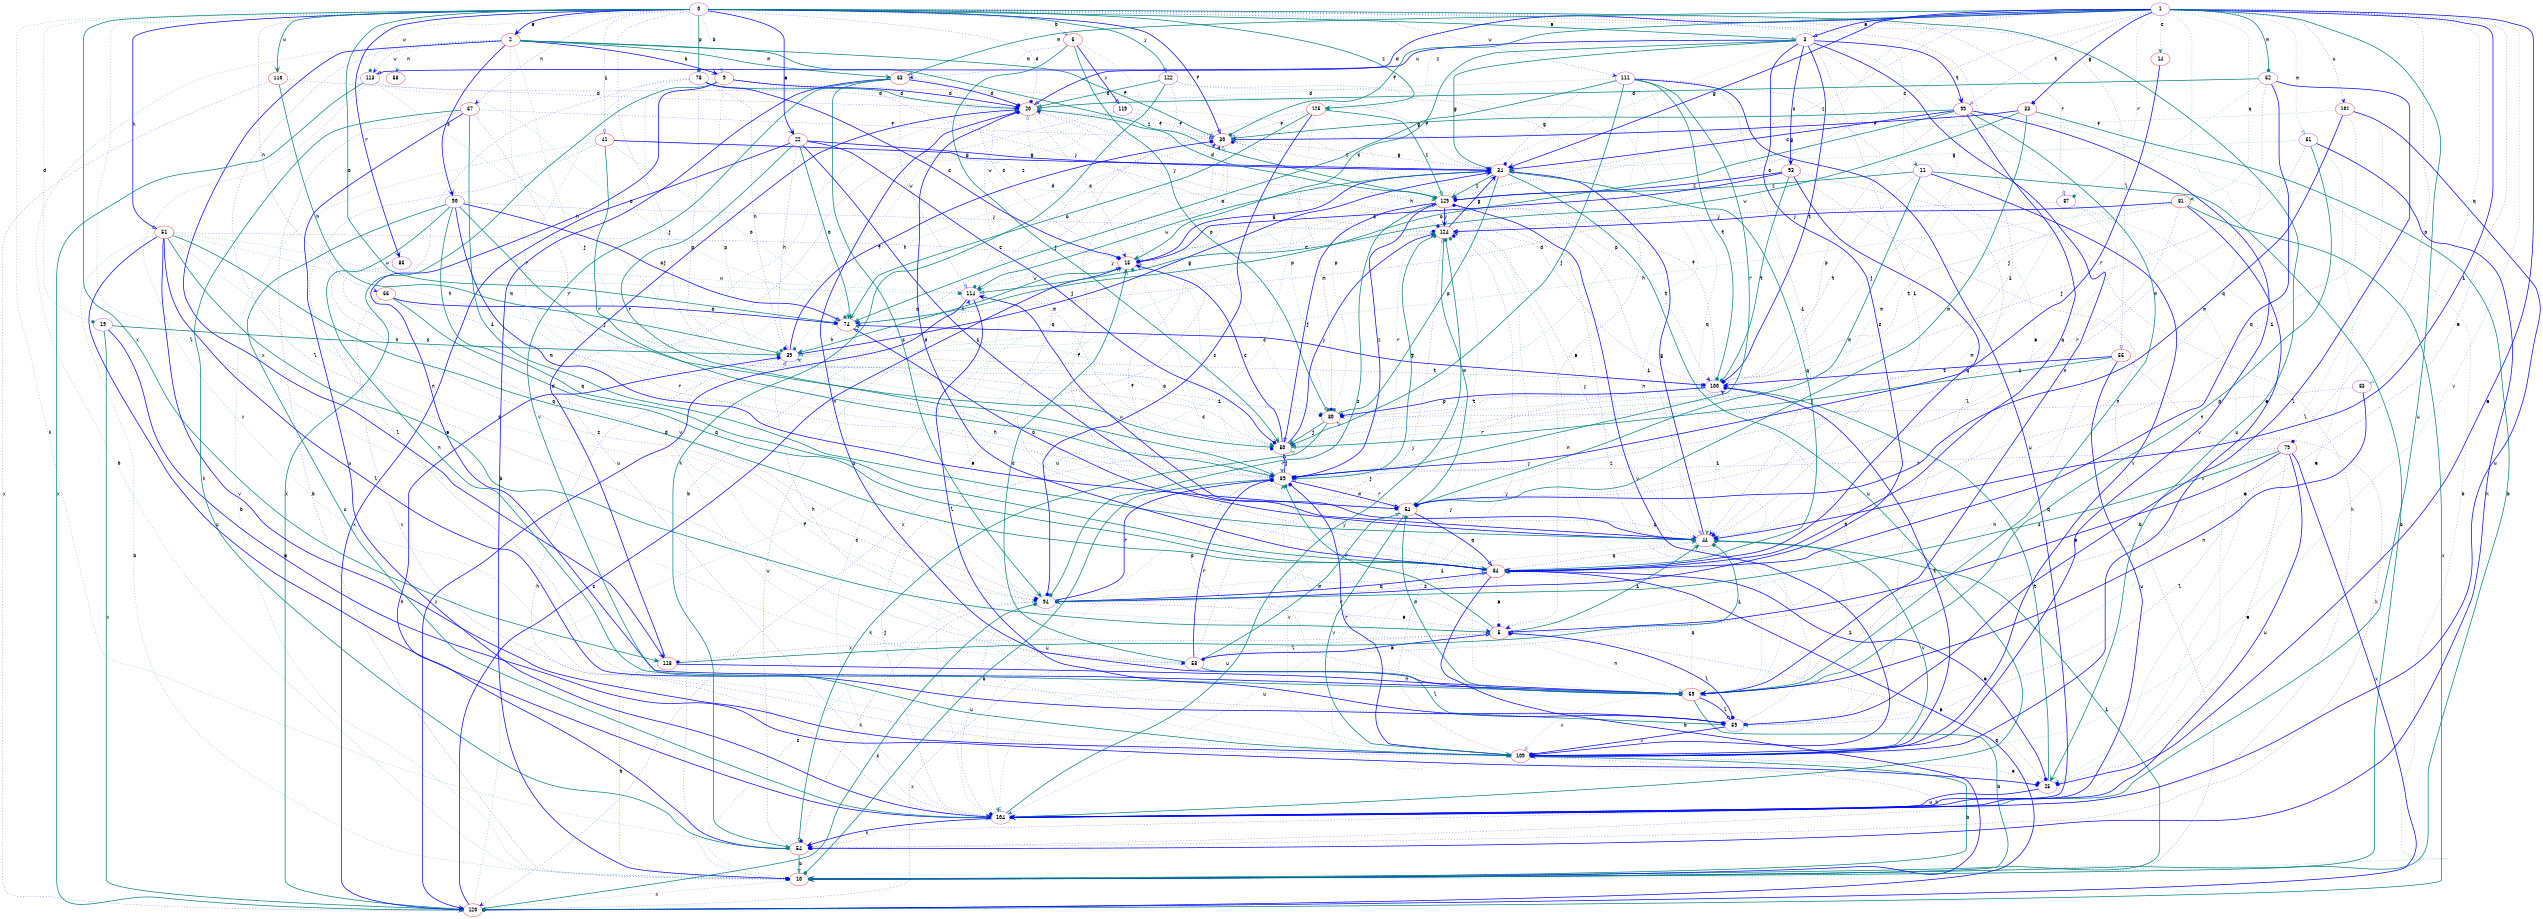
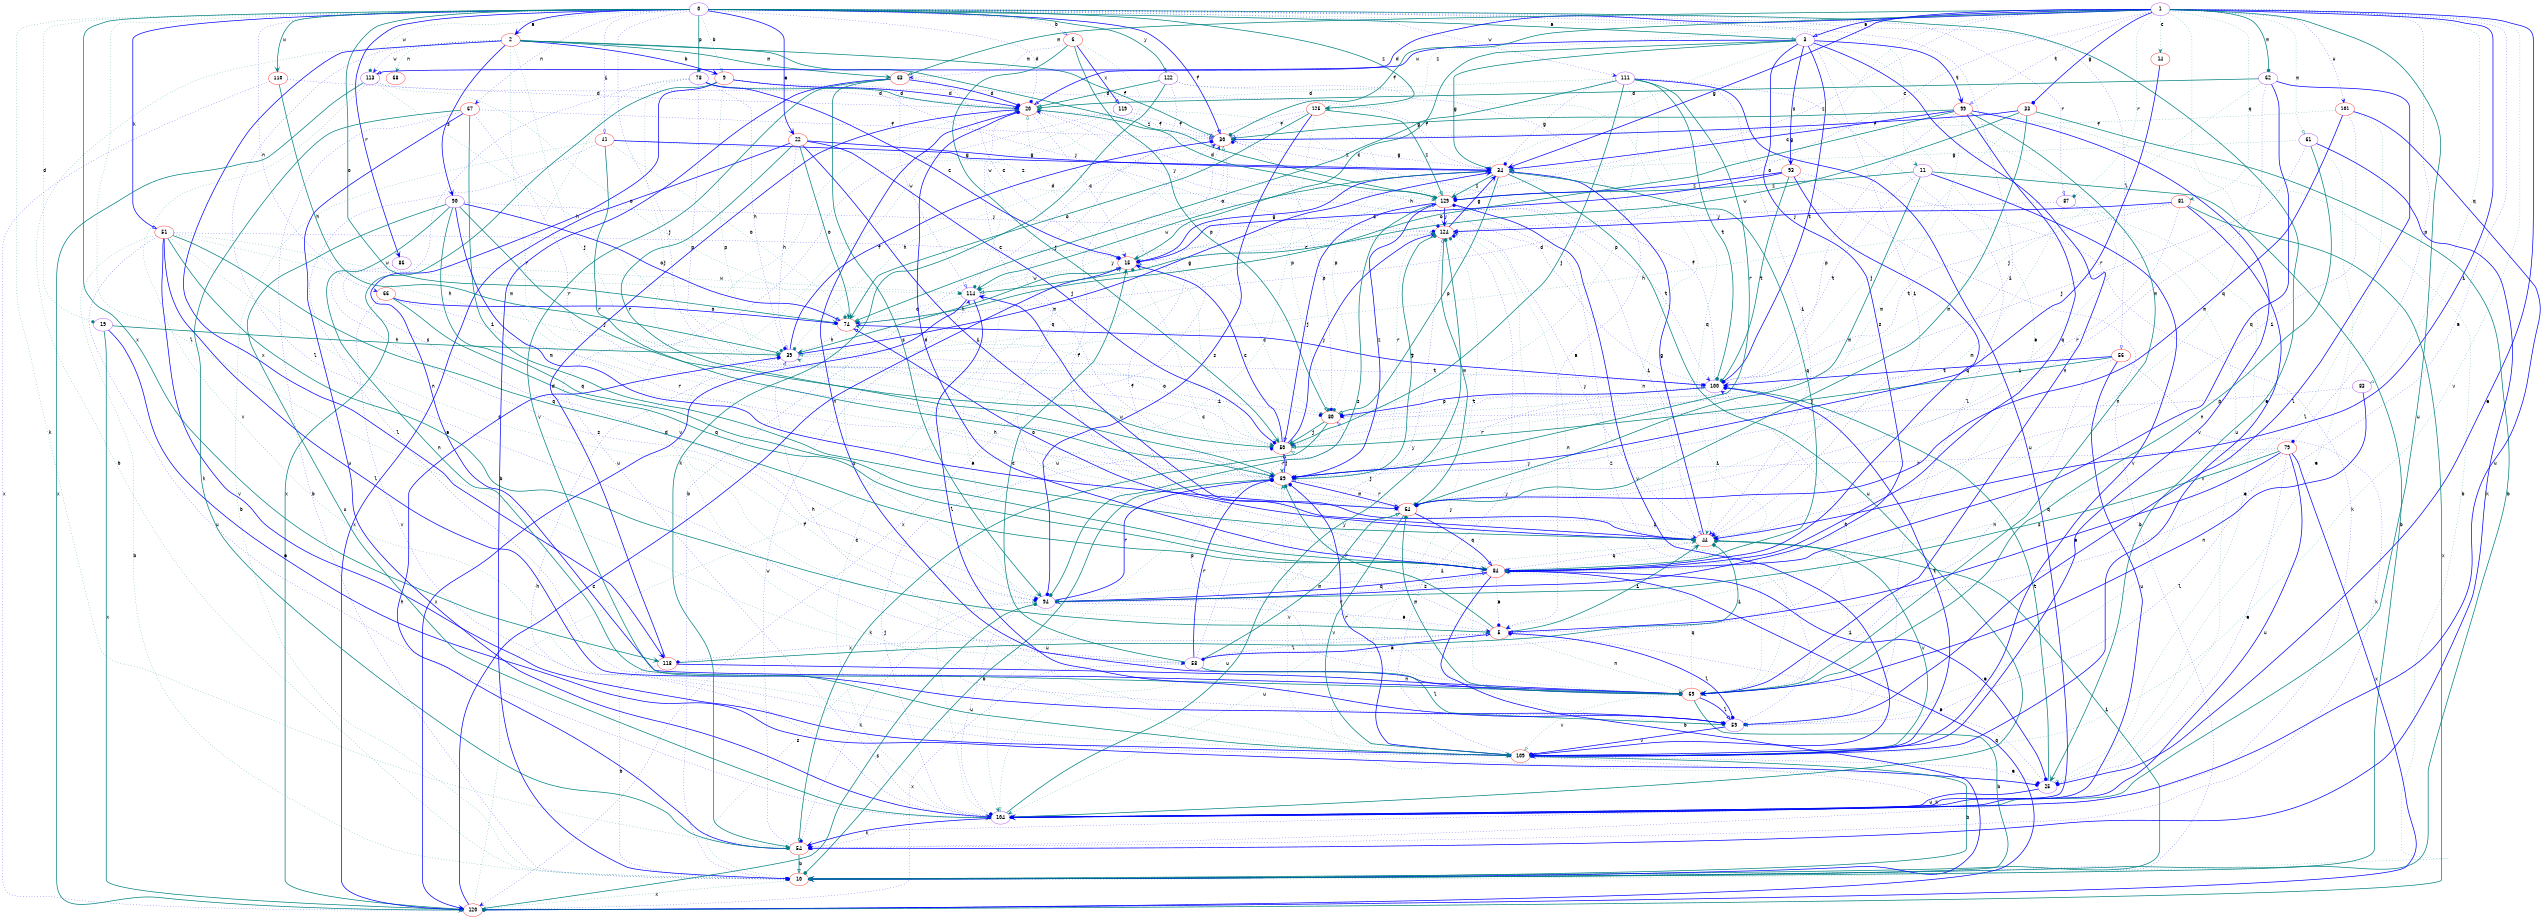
(1324, 279) -> (1324, 279)
(392, 641) -> (392, 641)
